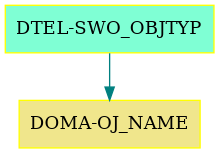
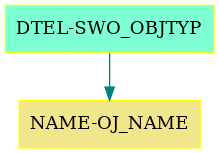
(110, 124) -> (110, 124)
